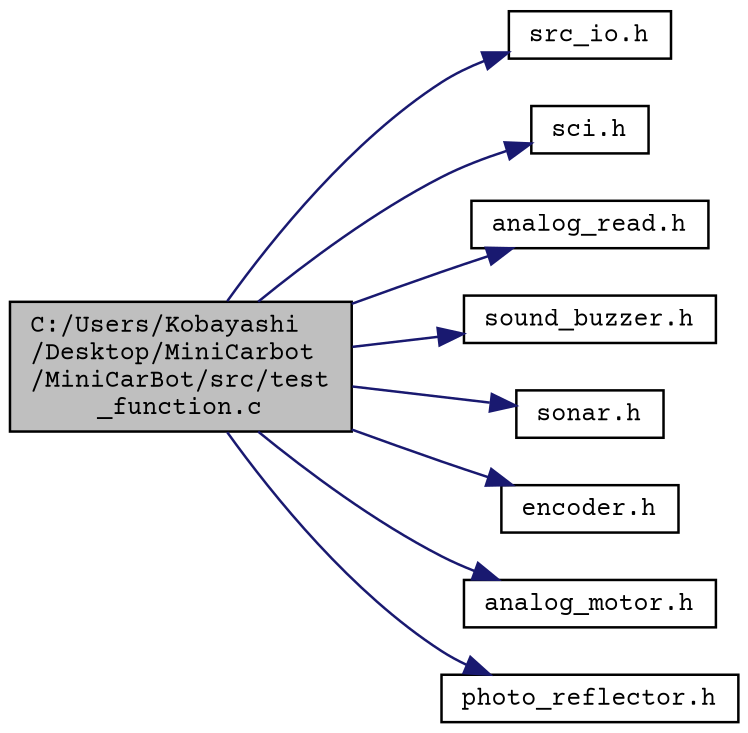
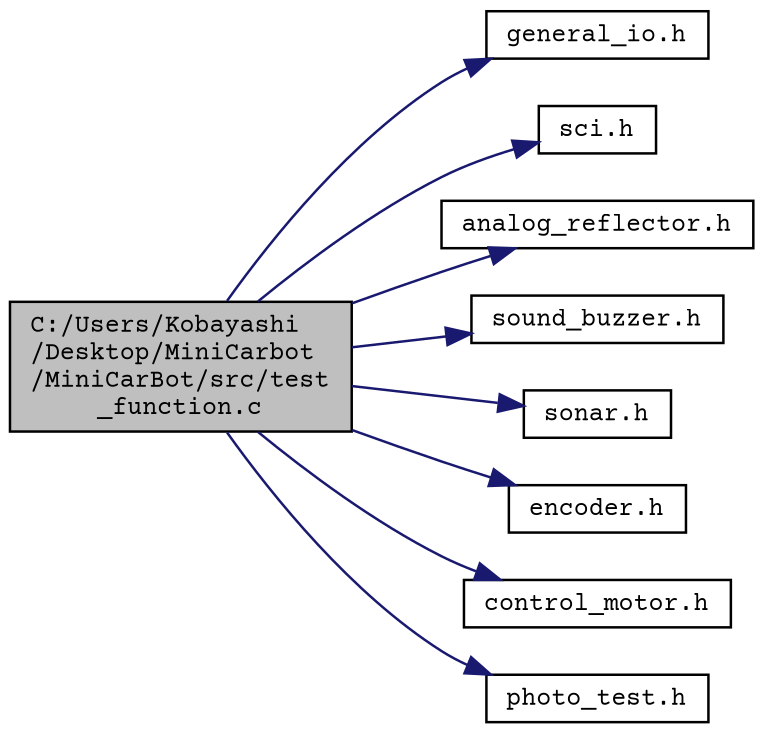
(590, 35) -> (597, 35)
(590, 224) -> (597, 224)
(590, 604) -> (597, 604)
(590, 698) -> (597, 698)
